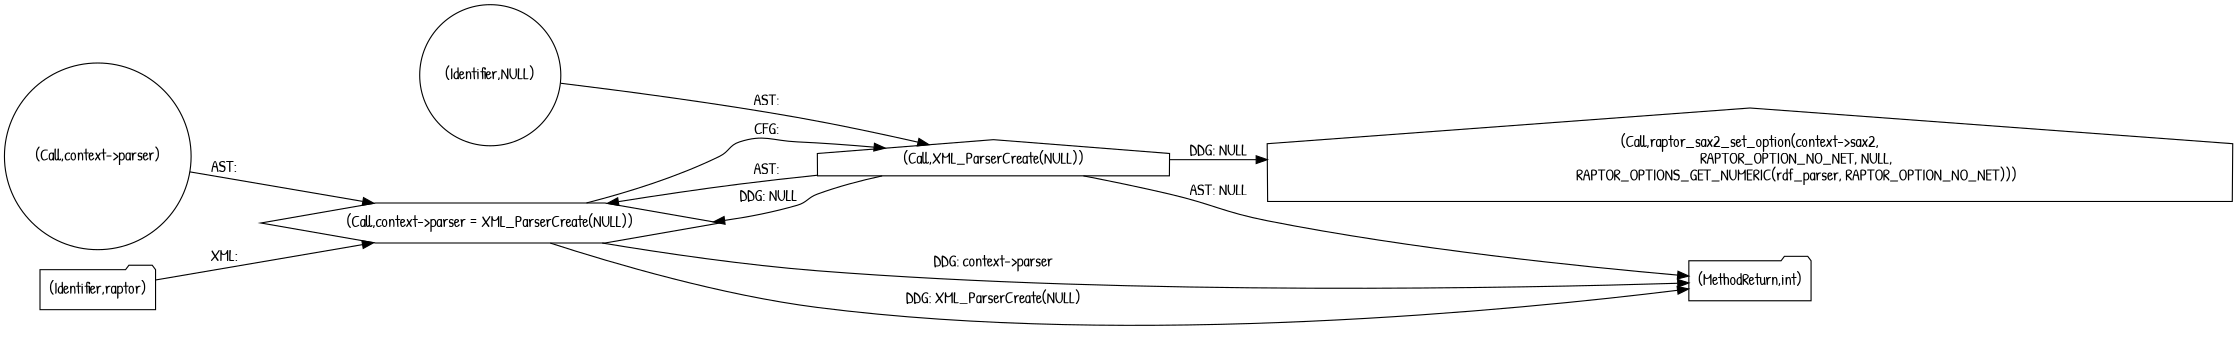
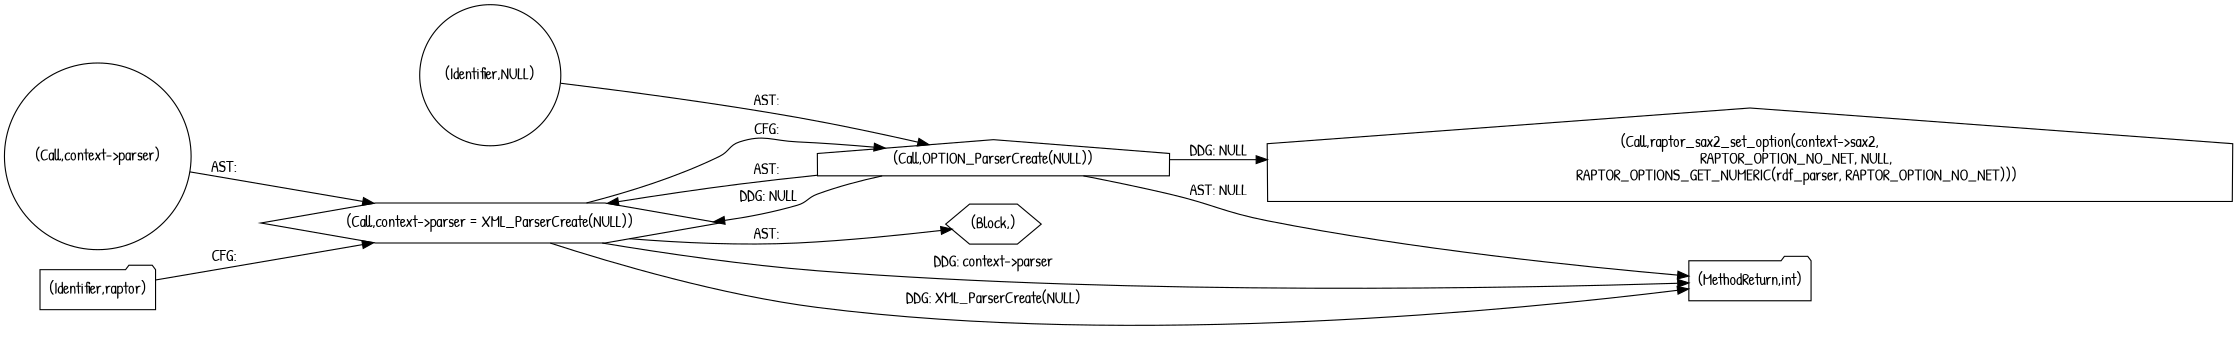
(993, 160) -> (993, 160)
none -> (993, 224)
(226, 257) -> (226, 257)
